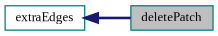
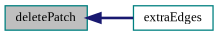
(114, 18) -> (117, 18)
